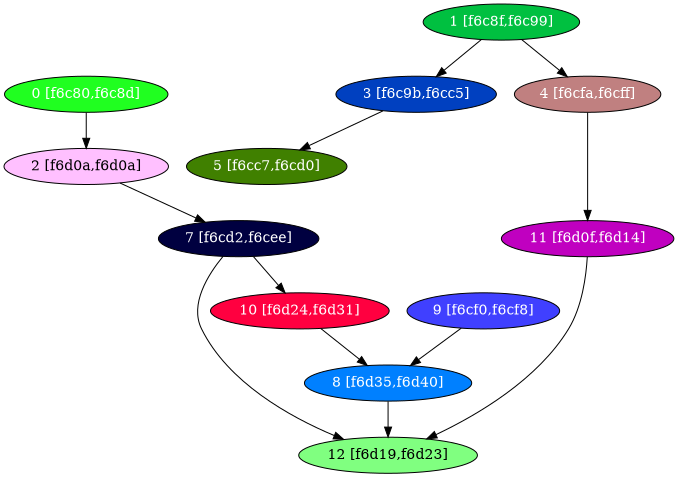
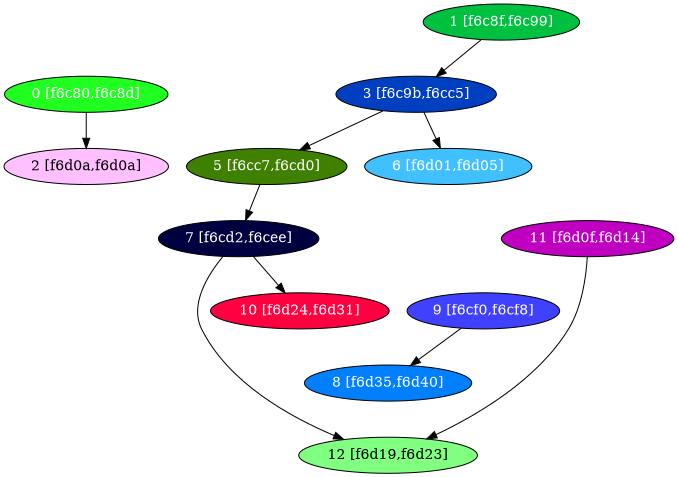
(588, 94) -> none
none -> (448, 166)
(158, 201) -> (255, 198)
(340, 344) -> none
(388, 414) -> none
